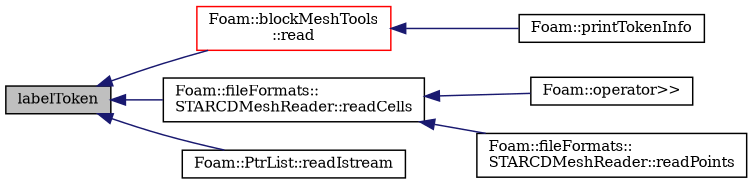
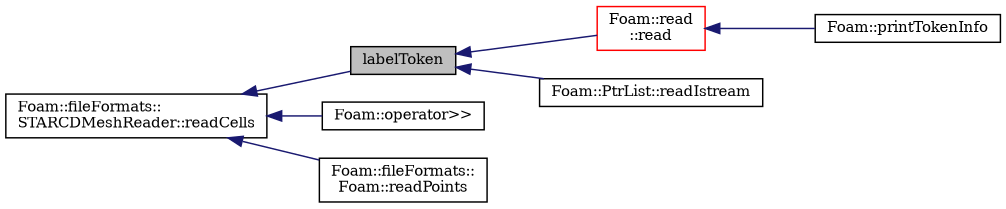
(294, 28) -> (651, 28)
(144, 100) -> (303, 81)
(612, 155) -> (403, 180)
